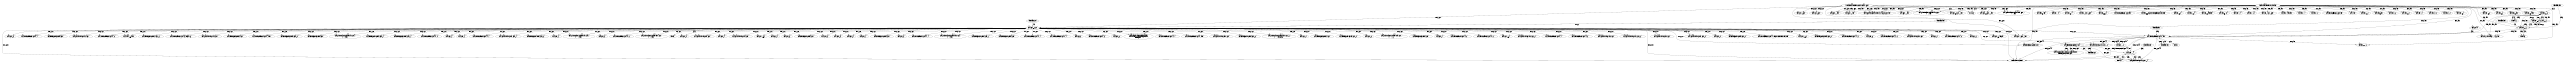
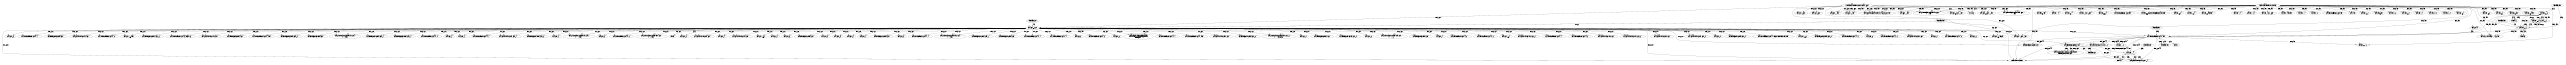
(2223, 13) -> none
(1517, 29) -> (1973, 26)
(1081, 31) -> (1081, 31)
(129, 37) -> (129, 37)
